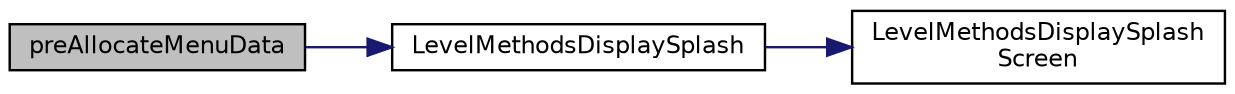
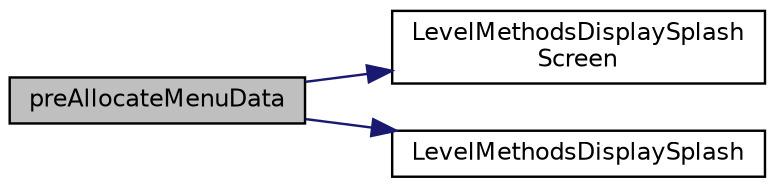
(796, 47) -> (336, 78)
